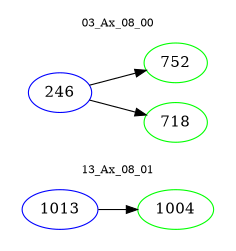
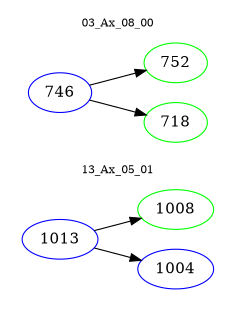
(60, 93) -> (60, 93)
(118, 170) -> (118, 170)
(176, 210) -> (176, 269)
none -> (176, 210)
